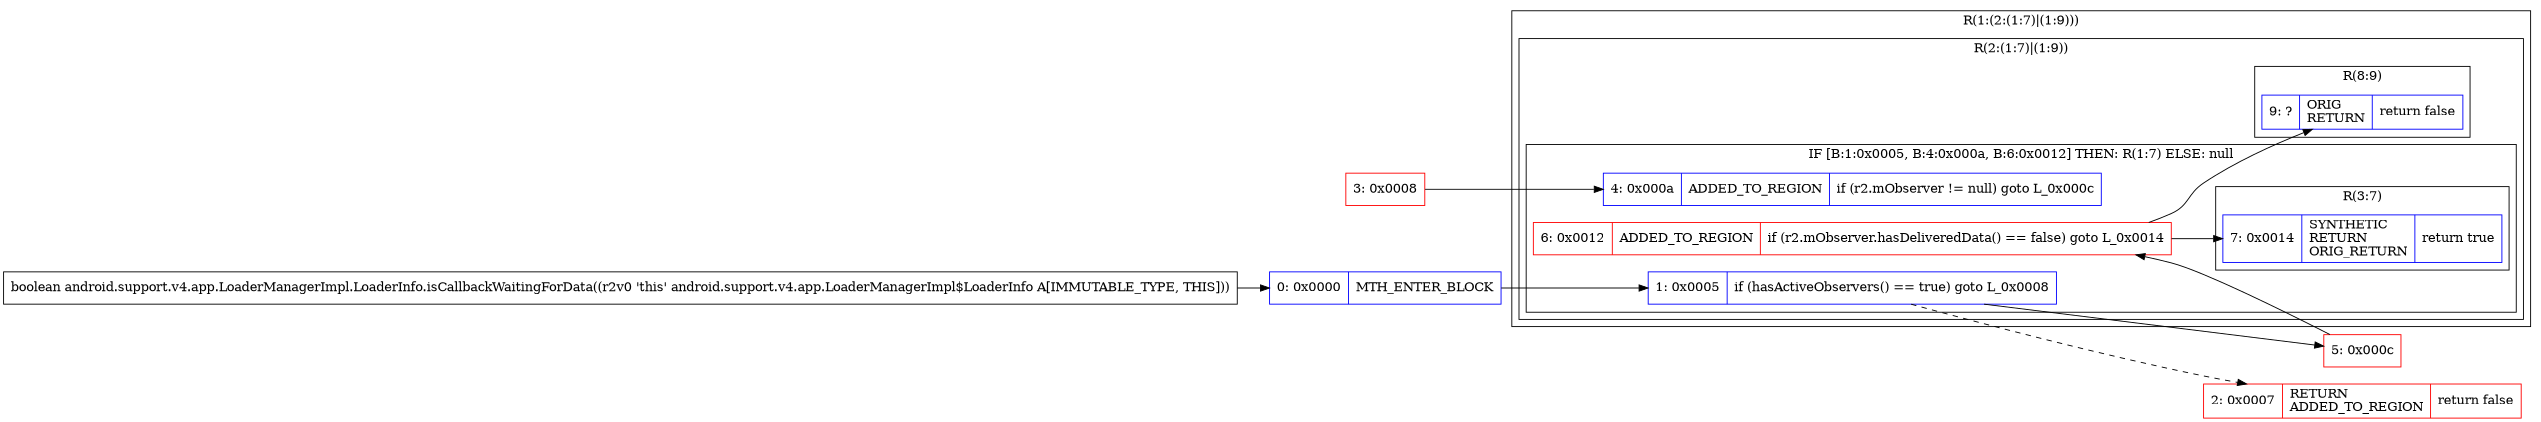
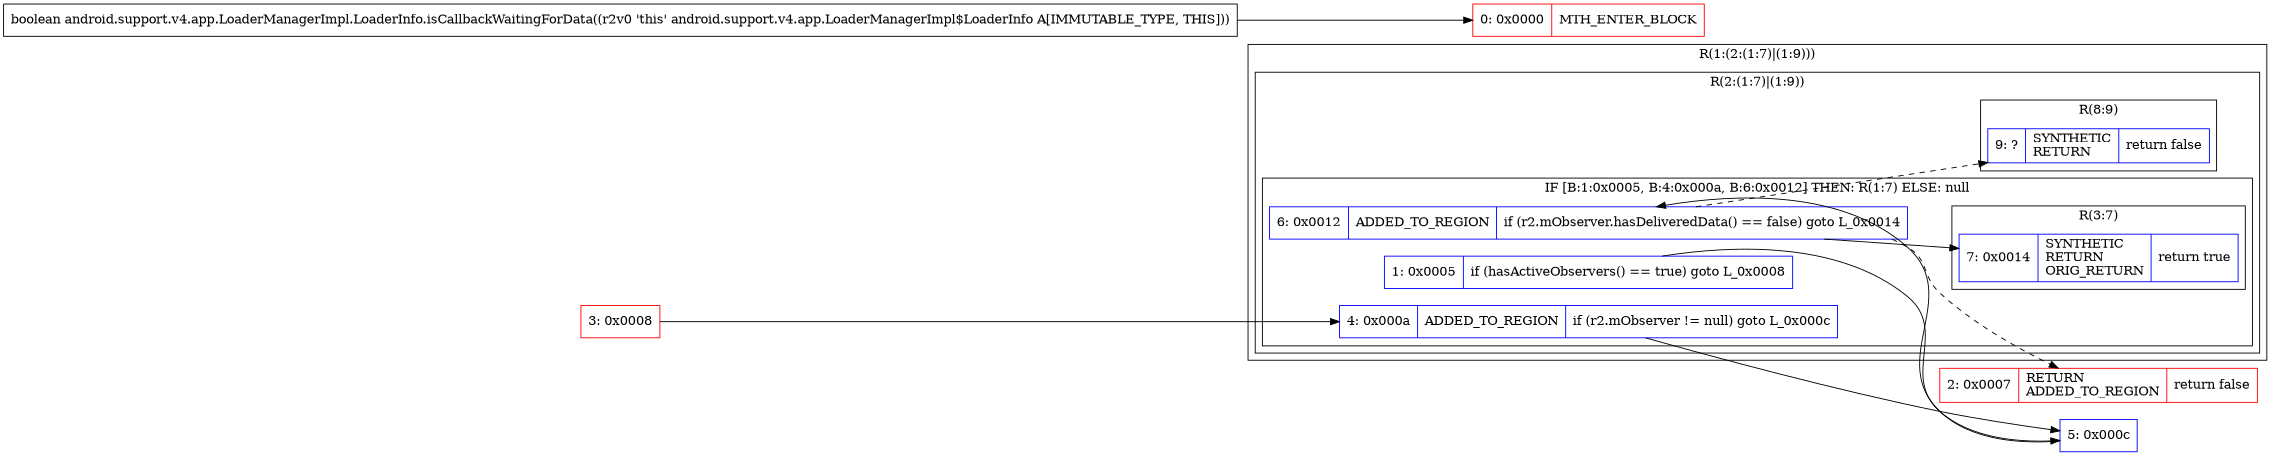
(2324, 105) -> (2072, 139)
(2222, 172) -> (1837, 185)
(1852, 239) -> (1589, 223)
(1385, 288) -> (1589, 20)
(1570, 288) -> none
(2074, 346) -> (1962, 311)
(2362, 351) -> (2099, 436)
none -> (1847, 391)
